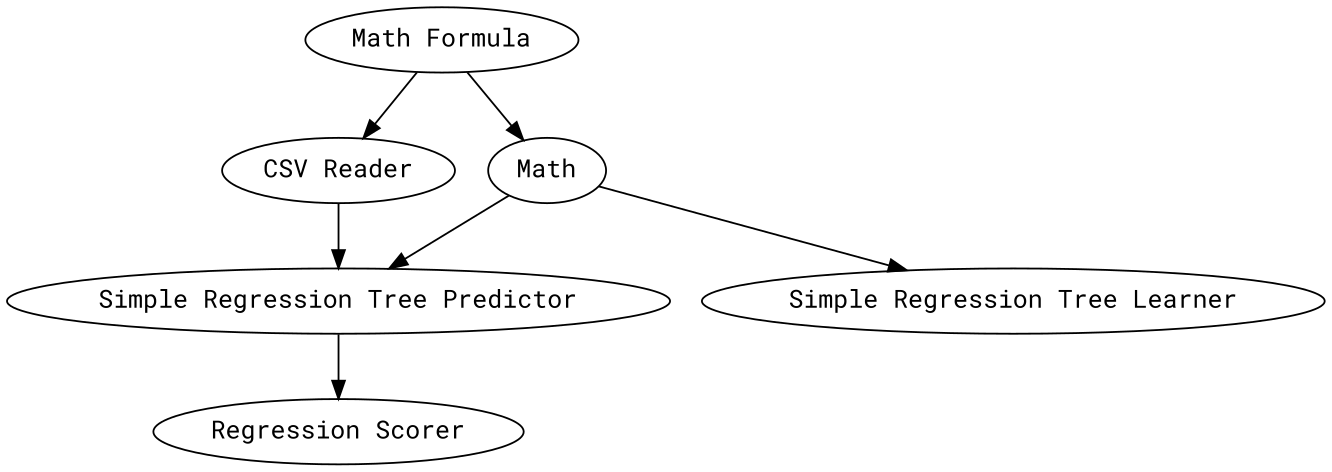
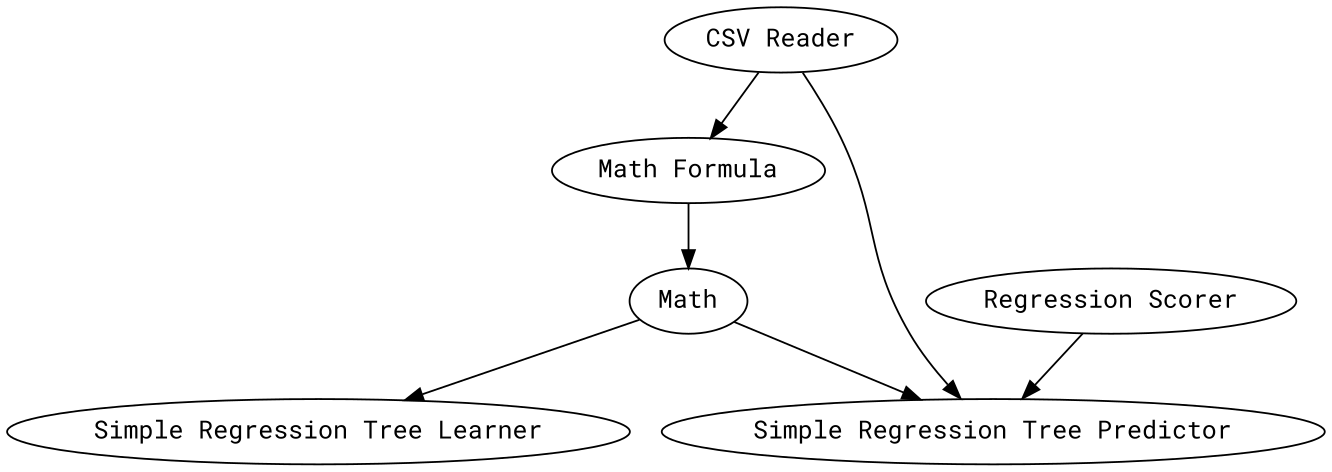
(396, 98) -> (740, 98)
(339, 358) -> (1059, 359)
